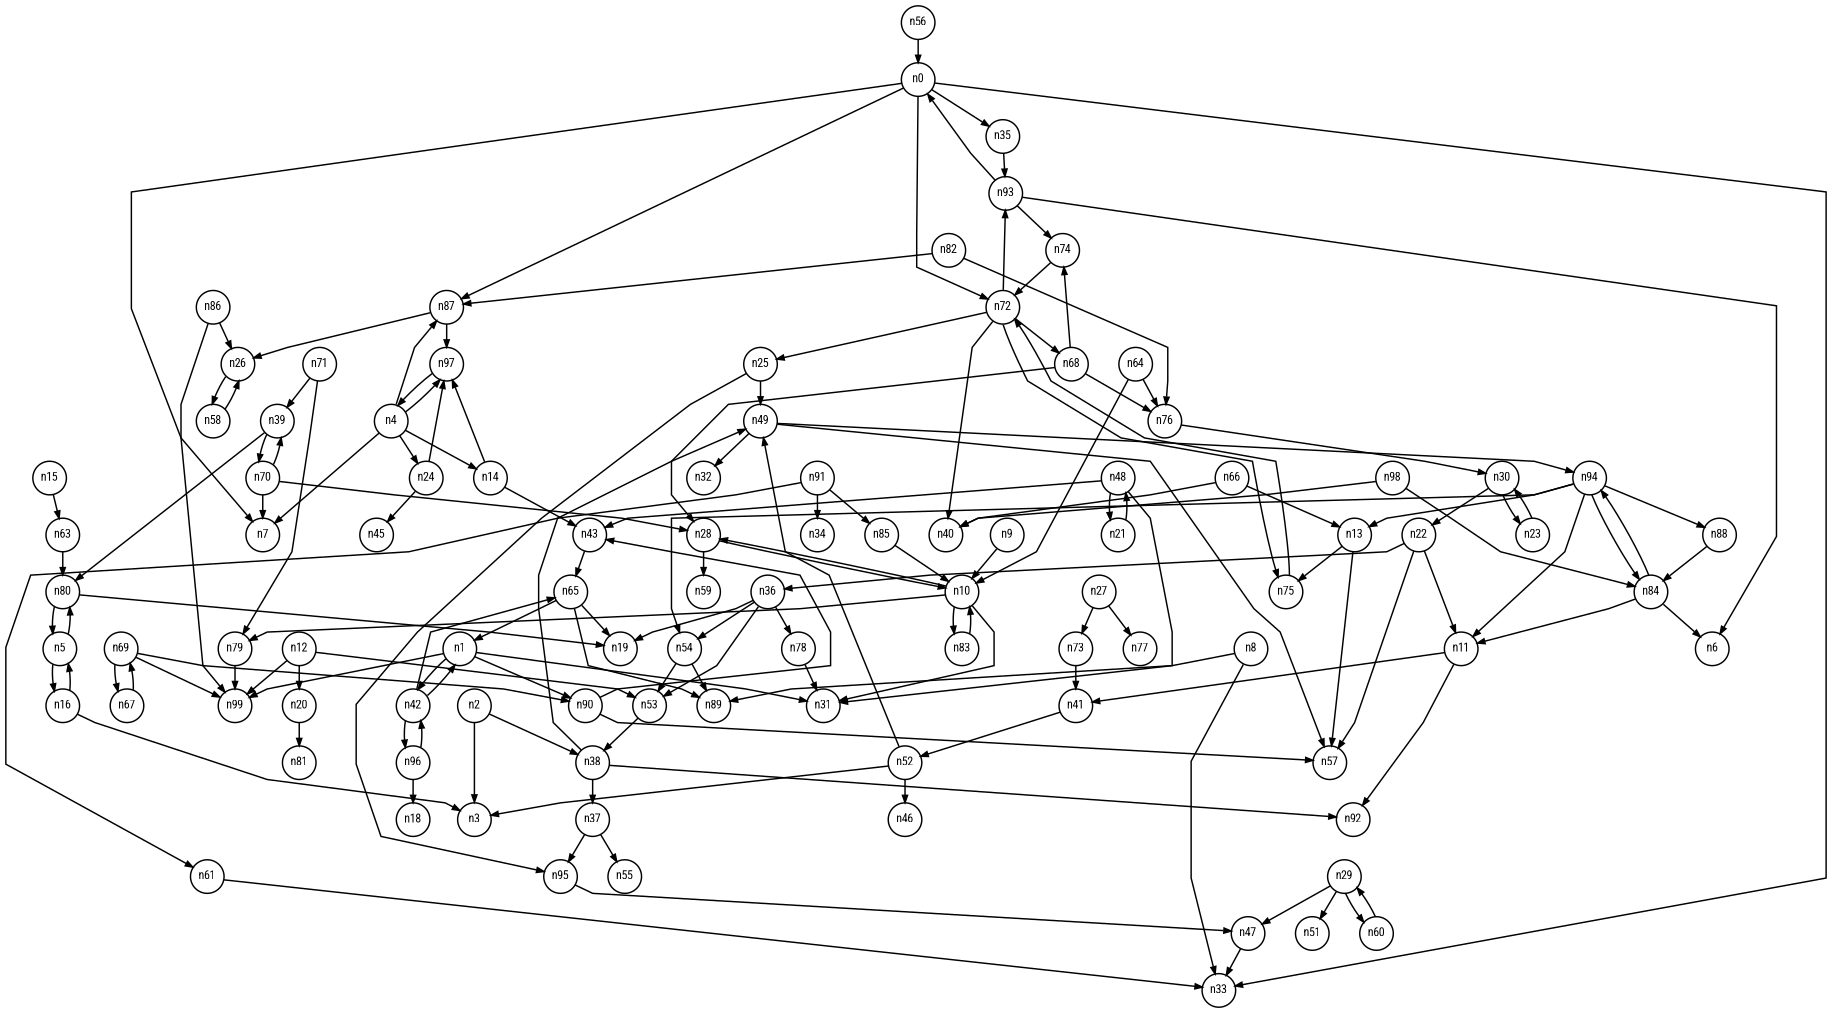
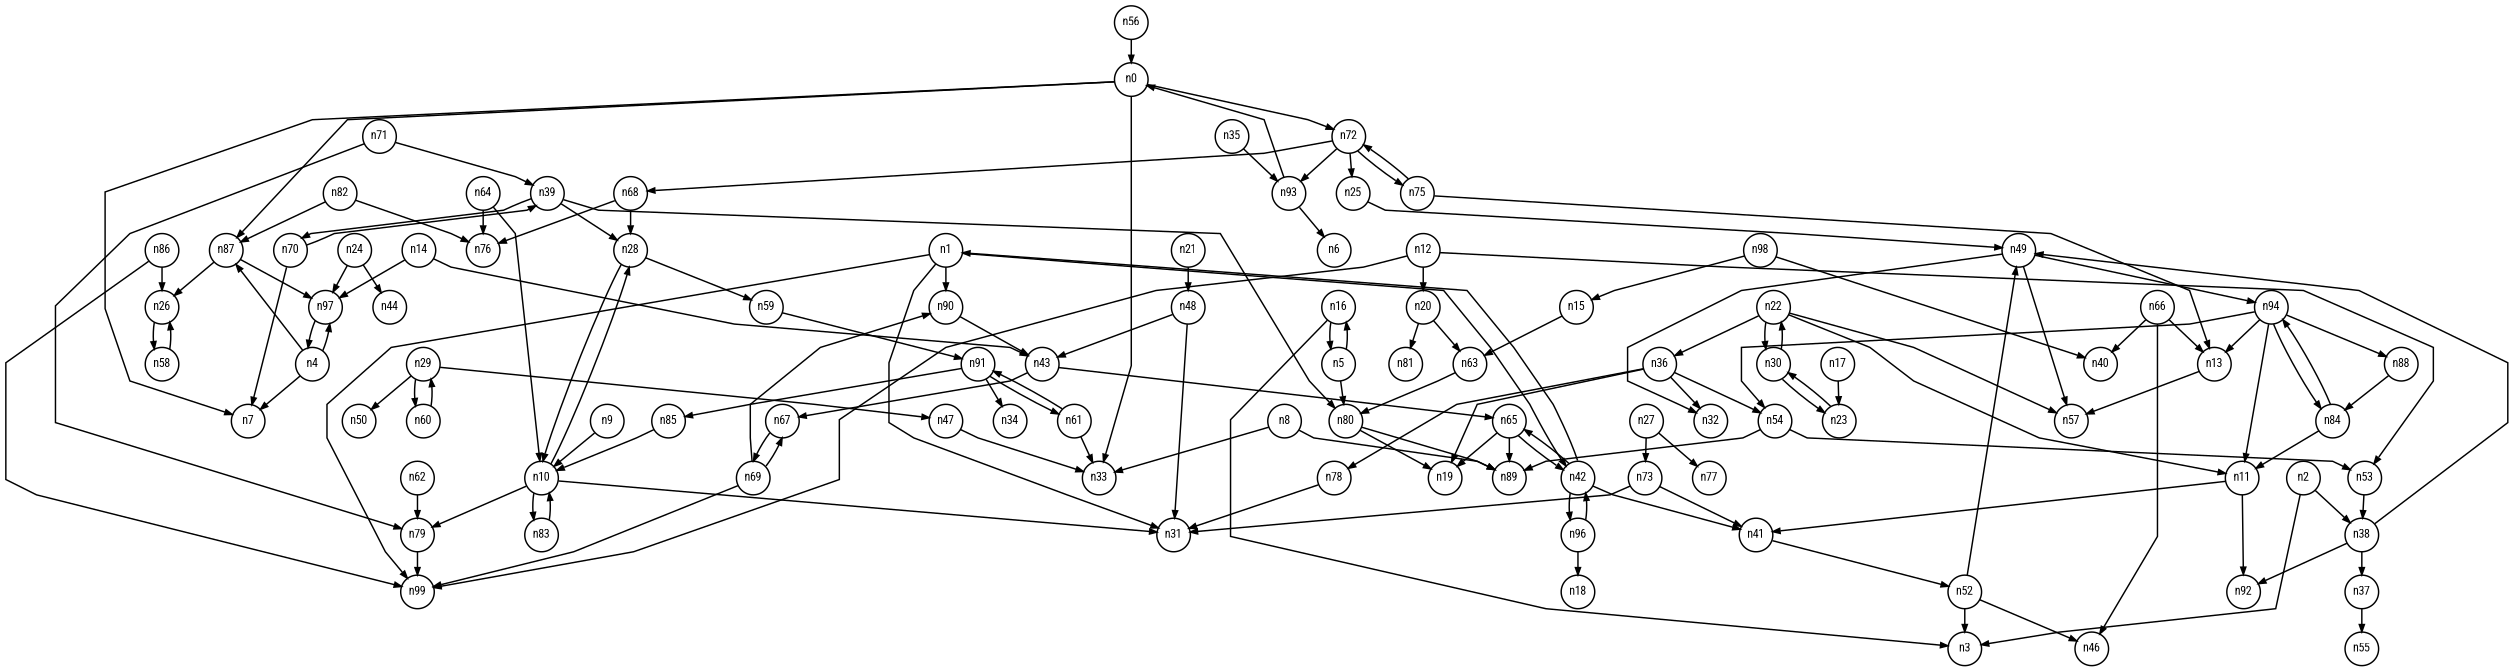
(957, 106) -> none
(1063, 250) -> none
none -> (1444, 333)
none -> (868, 335)
none -> (1838, 364)
none -> (1032, 391)
none -> (918, 397)
(963, 413) -> none
(1278, 439) -> (1765, 332)
(407, 446) -> none
(441, 450) -> none
none -> (2157, 475)
none -> (417, 478)
(1109, 503) -> none
(480, 504) -> (587, 221)
none -> (1663, 508)
none -> (1415, 512)
(377, 535) -> (390, 307)
(1509, 554) -> (1671, 275)
(1320, 564) -> (1844, 221)
(53, 617) -> (1416, 443)
(1679, 618) -> none
(519, 619) -> (1537, 451)
(722, 658) -> (1683, 390)
(934, 740) -> none
(561, 877) -> none
(1312, 933) -> (359, 421)
